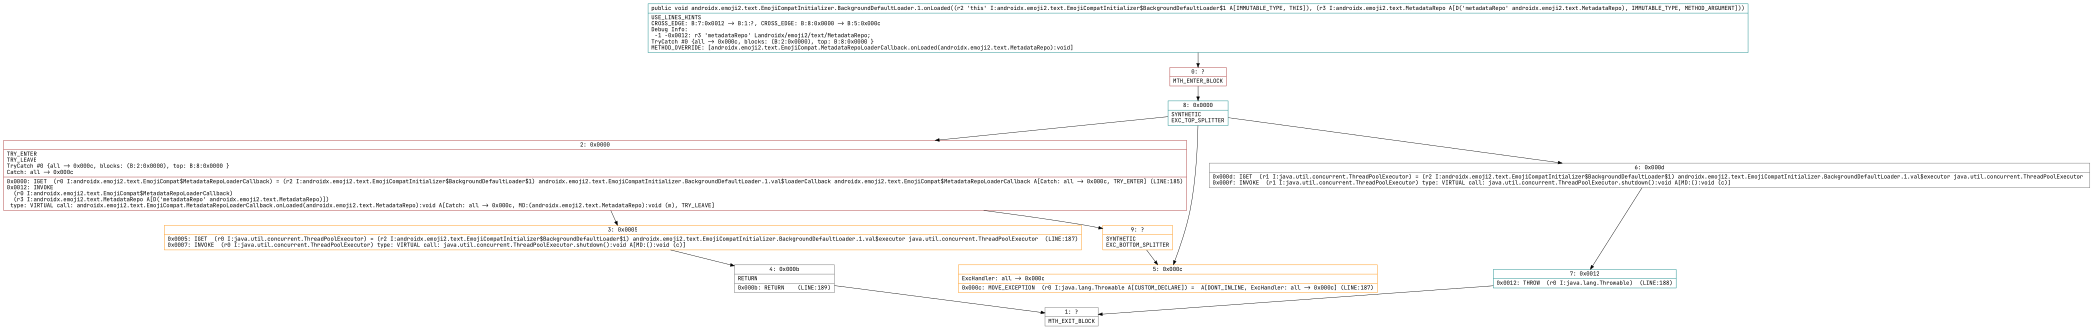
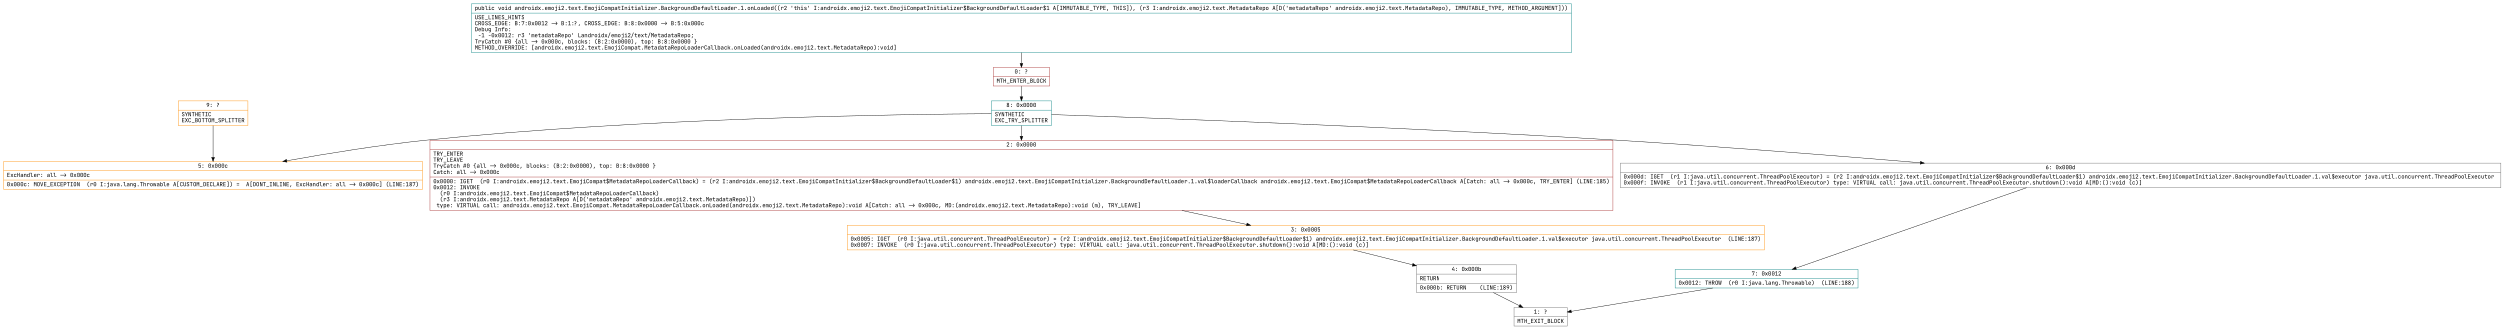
(1198, 121) -> (1021, 121)
(1041, 218) -> none
